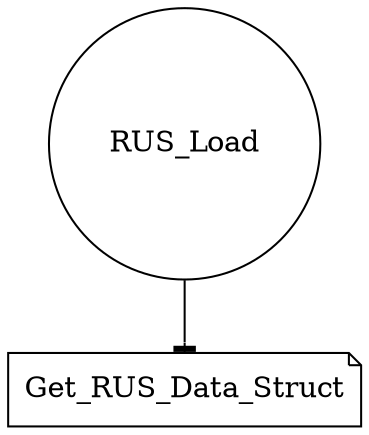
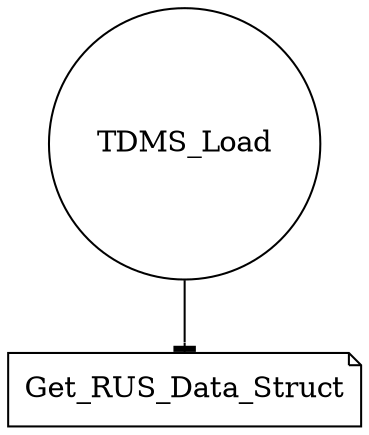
(185, 144) -> (185, 144)
